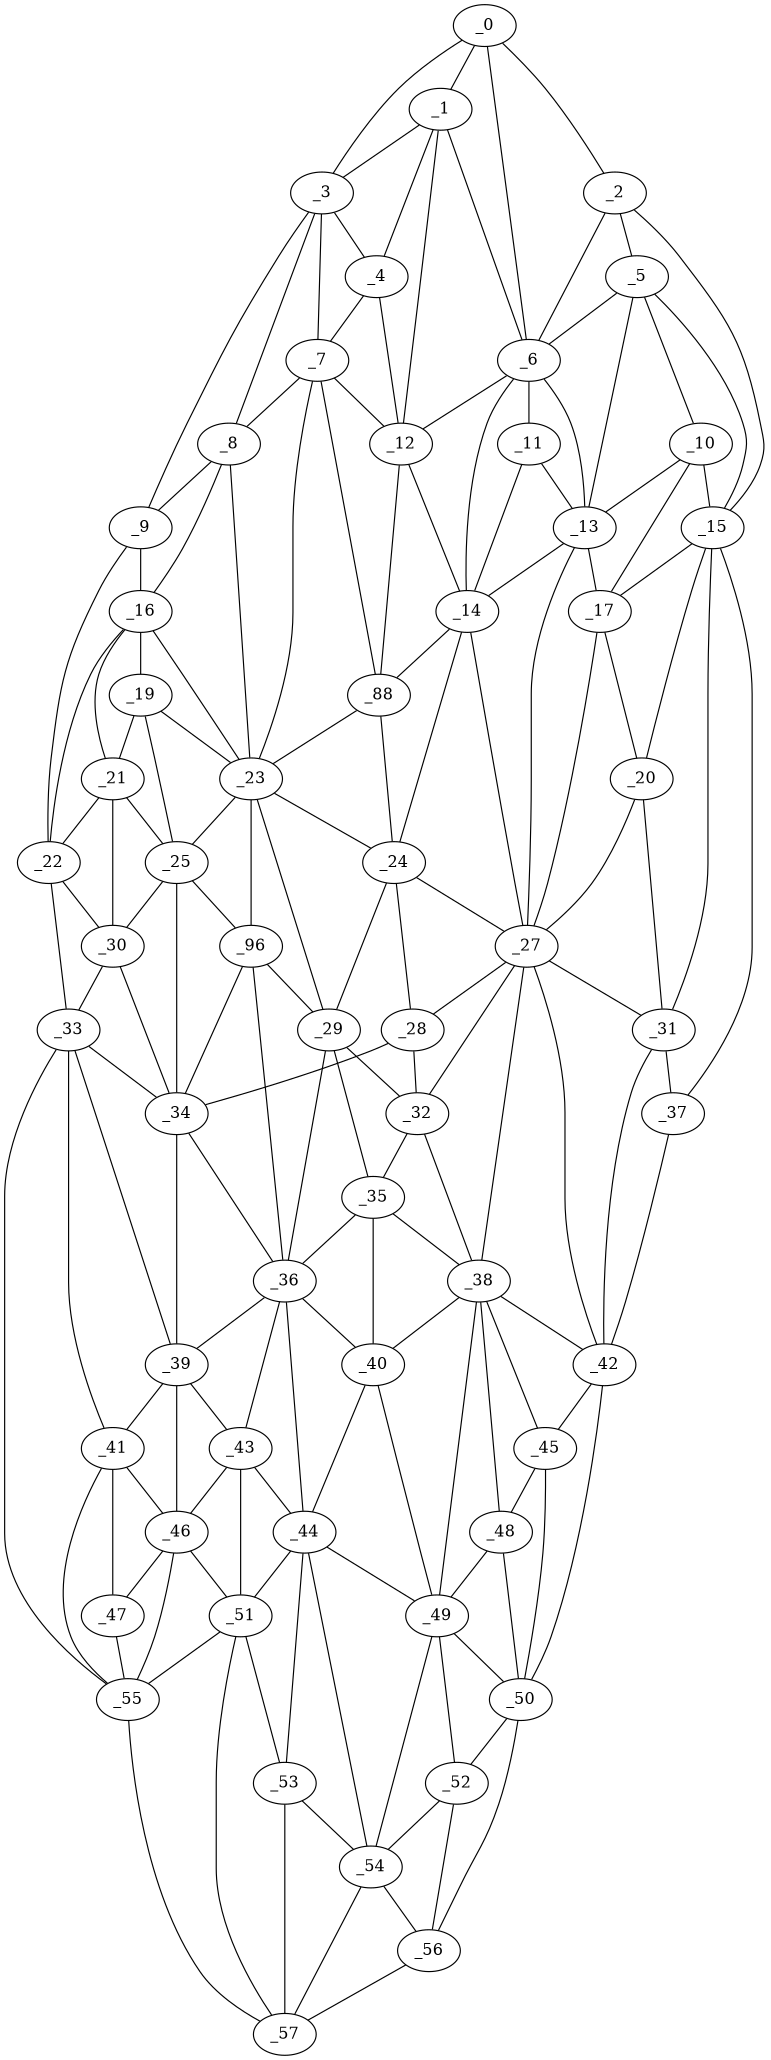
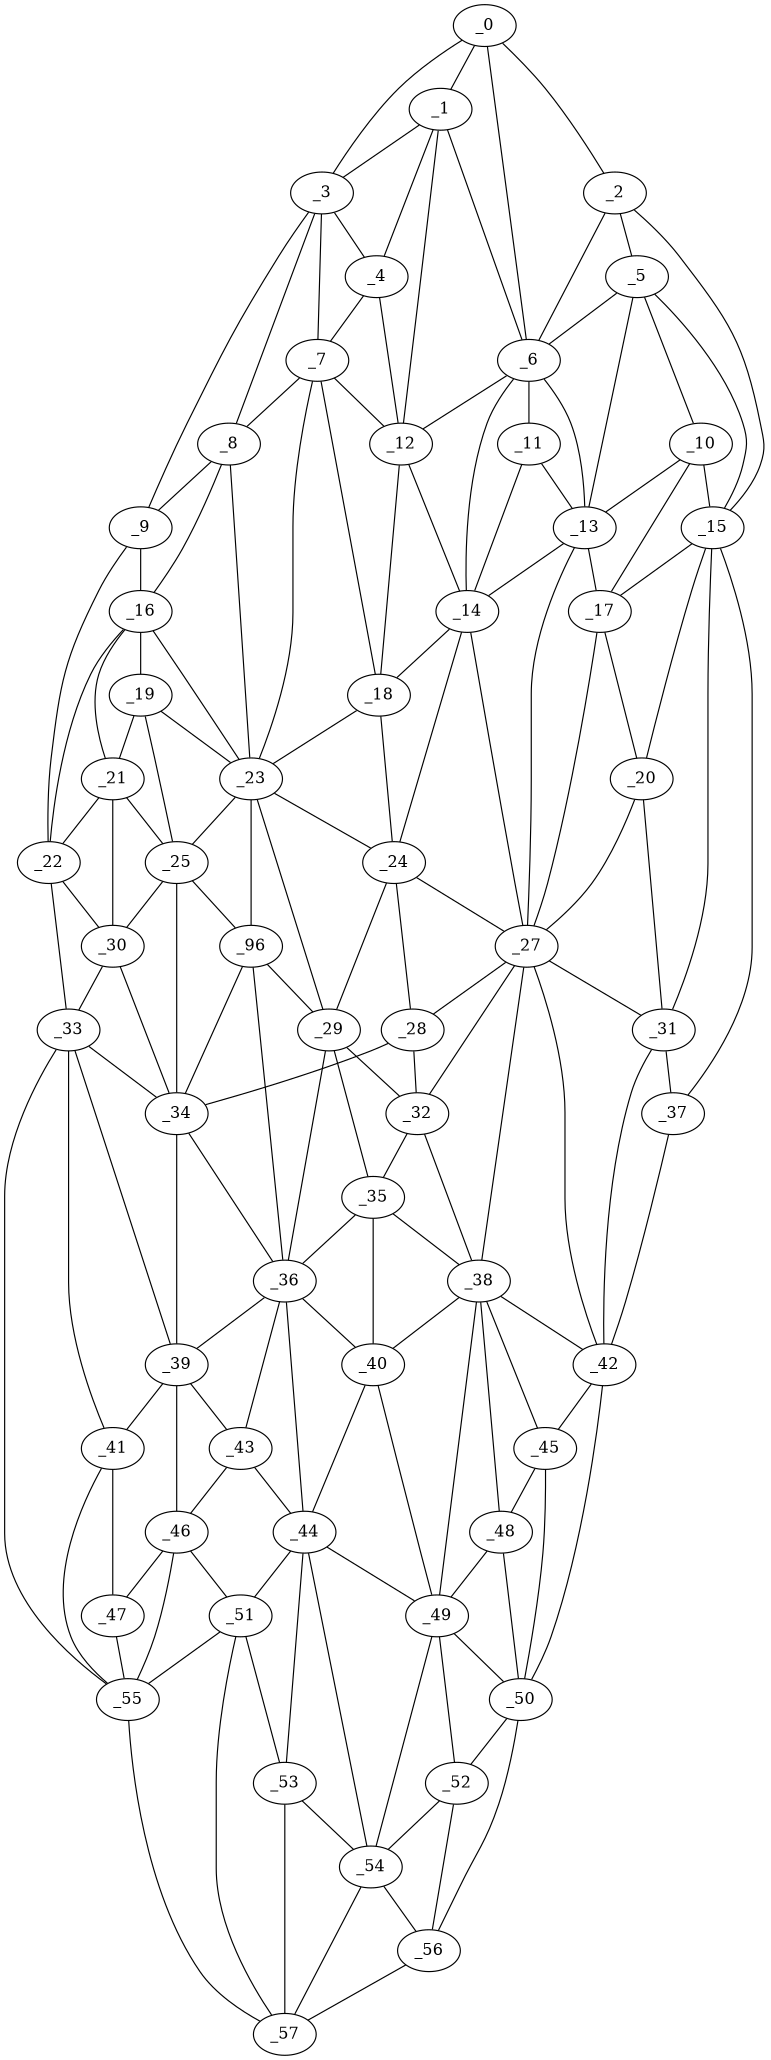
(379, 695) -> (379, 695)
(145, 1490) -> none
(241, 1532) -> none
